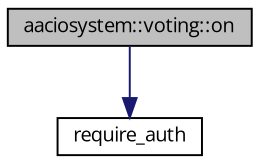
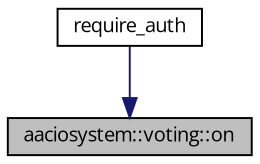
(130, 72) -> (130, 72)
